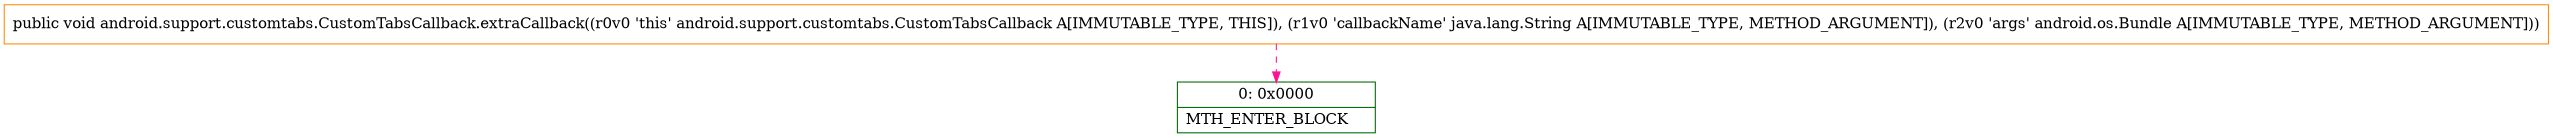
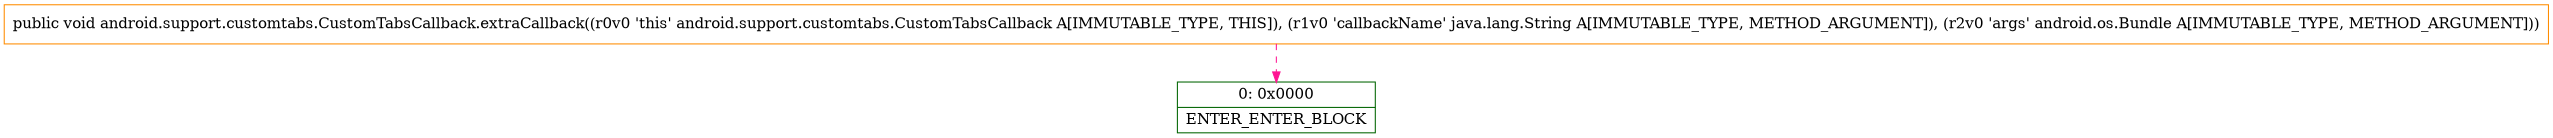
(1267, 120) -> (1276, 120)
